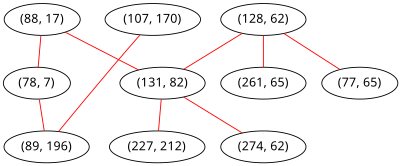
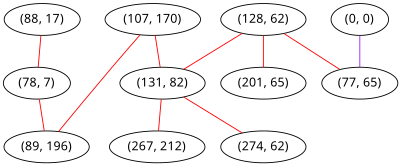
none -> (360, 19)
(102, 51) -> (158, 51)
(263, 83) -> (263, 83)
(157, 147) -> (157, 147)
